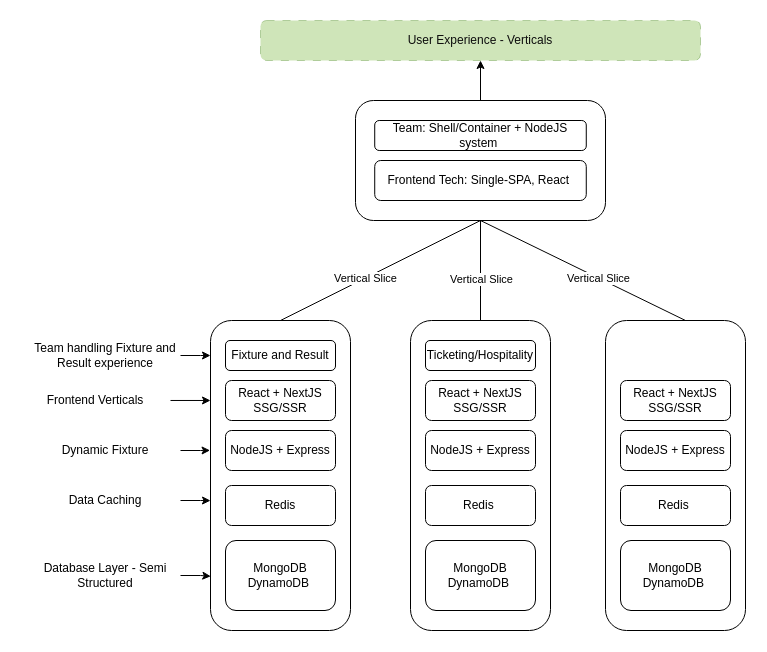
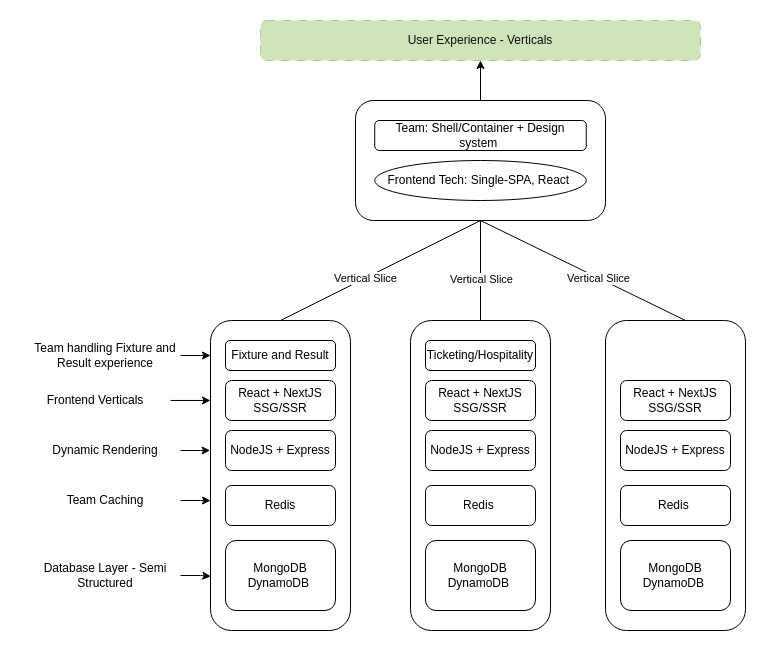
(481, 136) -> (481, 136)
(481, 181) -> (481, 181)
(106, 451) -> (106, 451)
(106, 501) -> (106, 501)
